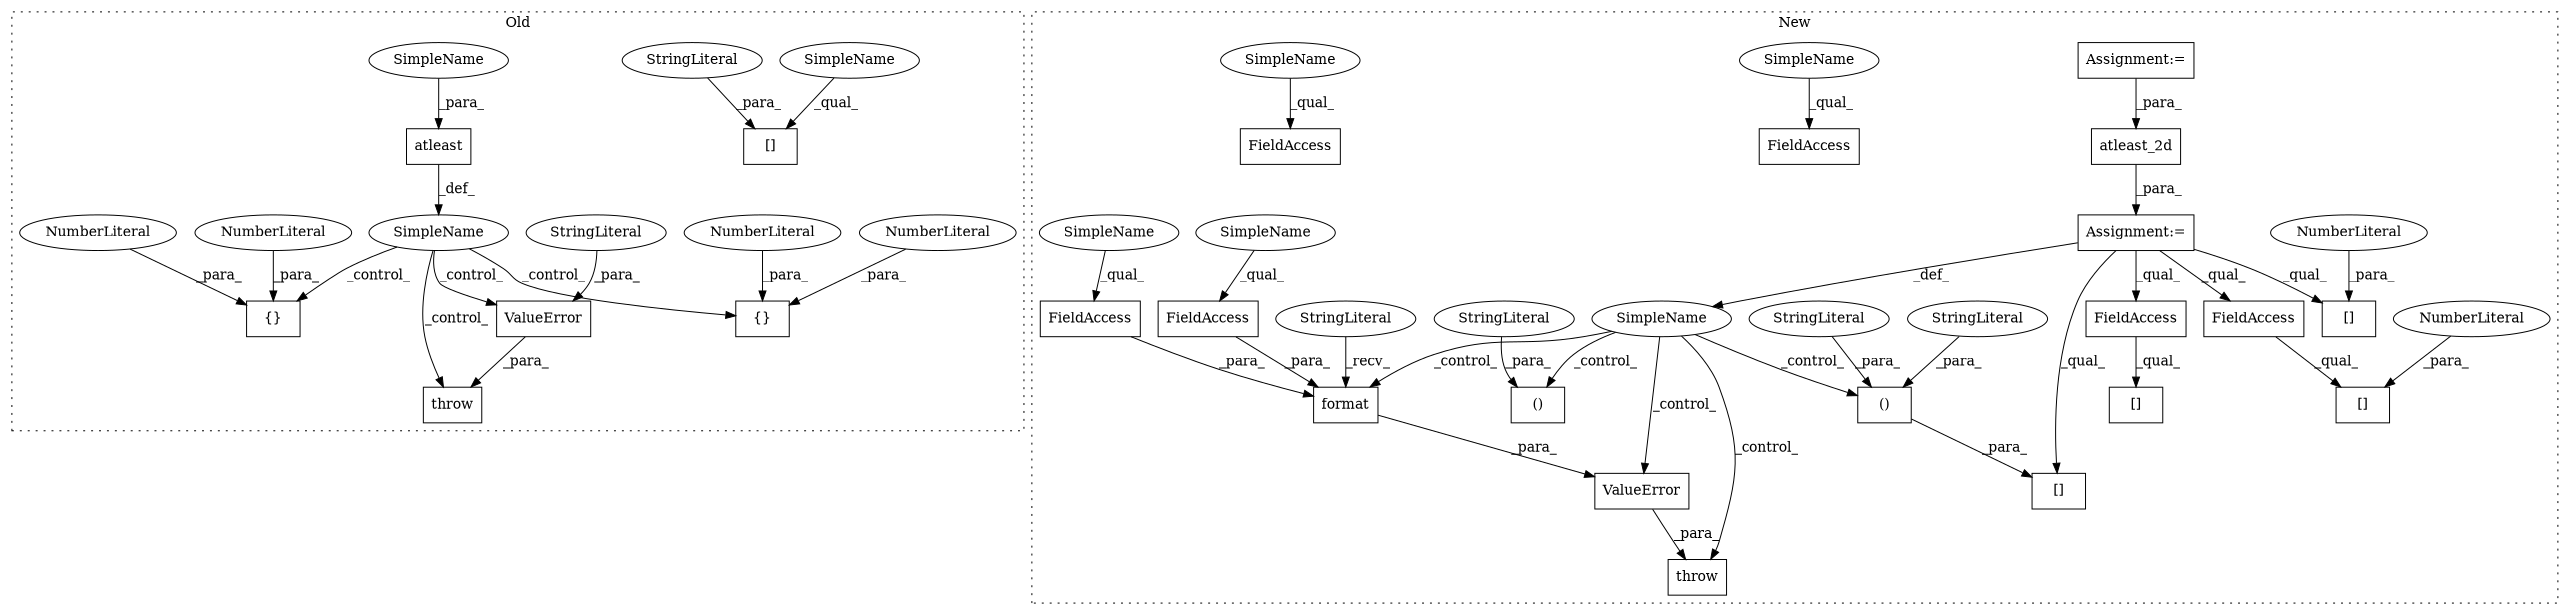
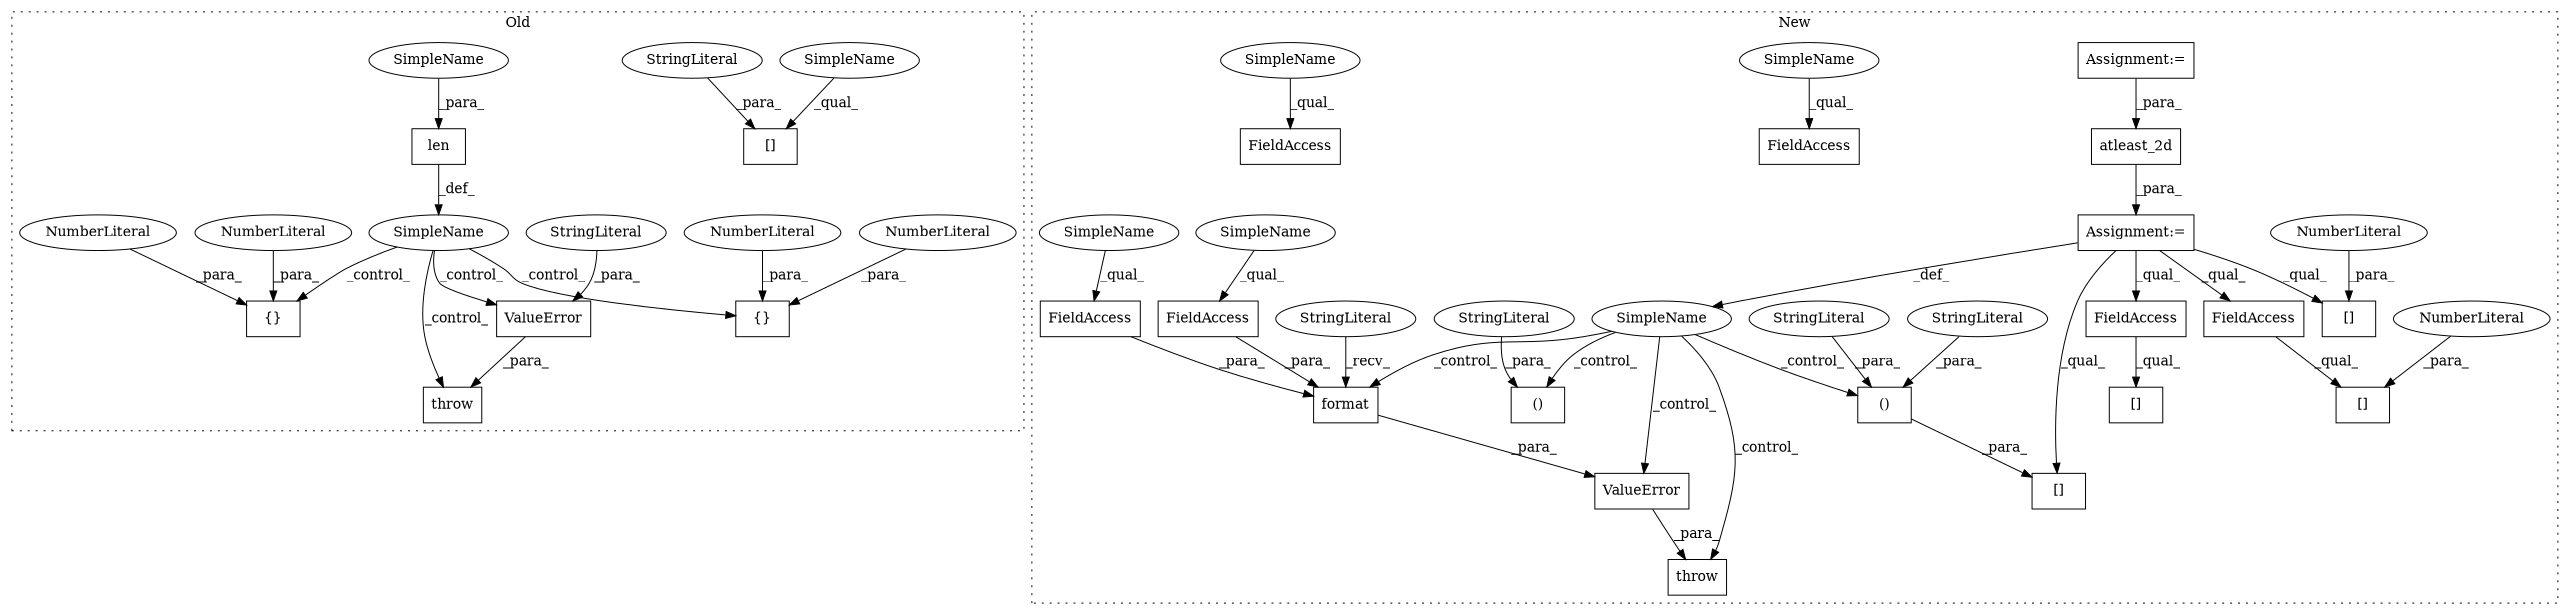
(439, 147) -> (439, 147)
